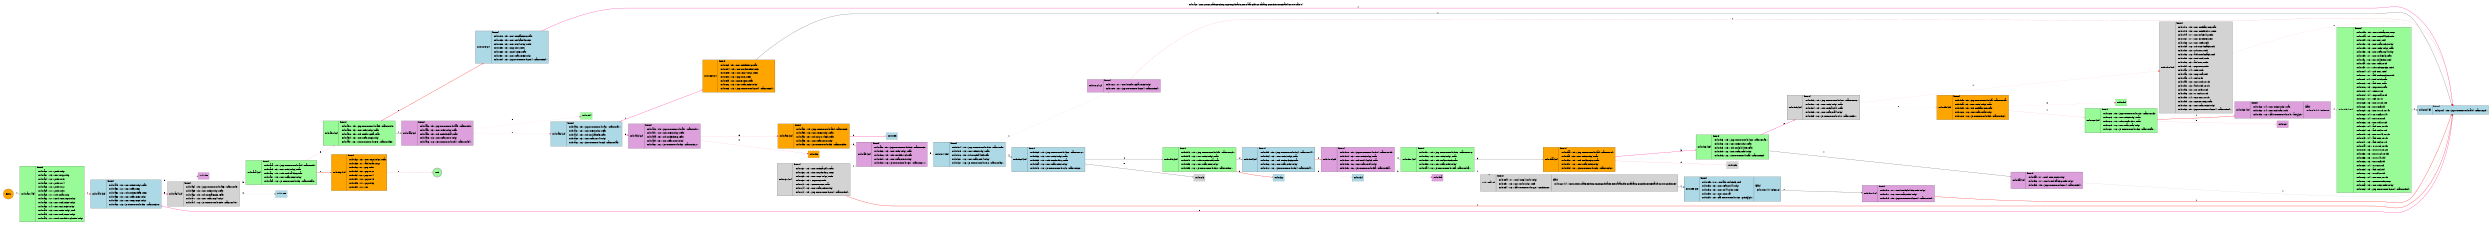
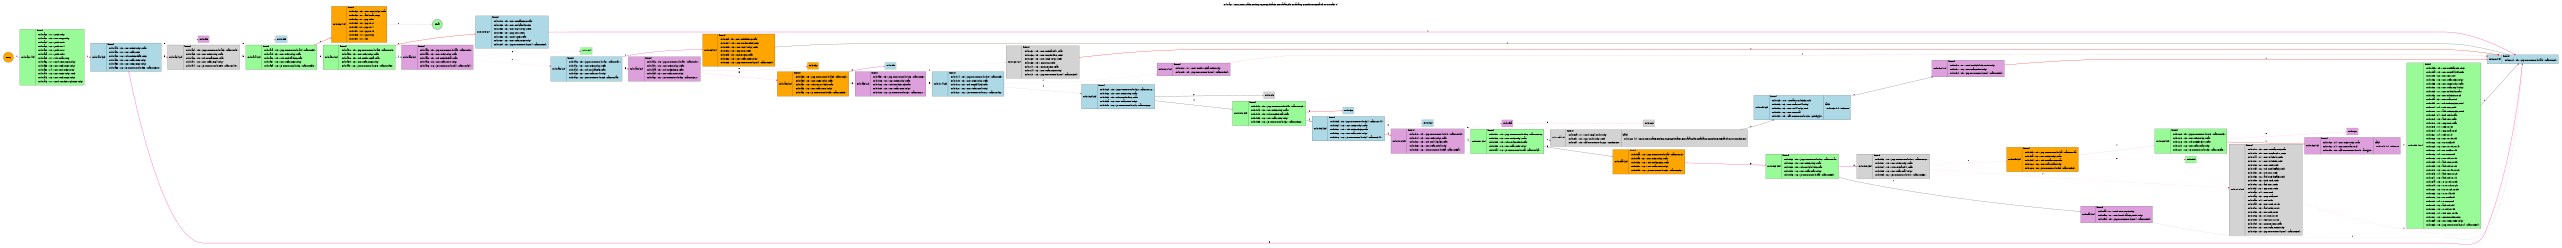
(1670, 163) -> (1577, 123)
(853, 167) -> (965, 66)
(437, 173) -> (437, 24)
